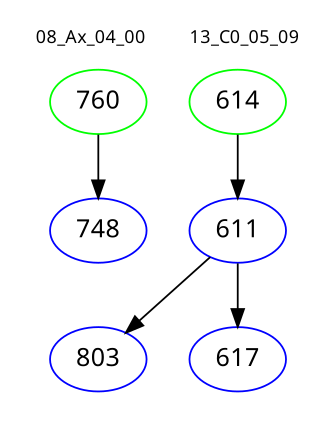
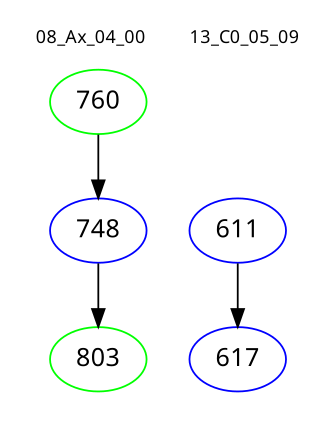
(238, 102) -> none
(187, 278) -> (98, 286)
(98, 359) -> (98, 359)
